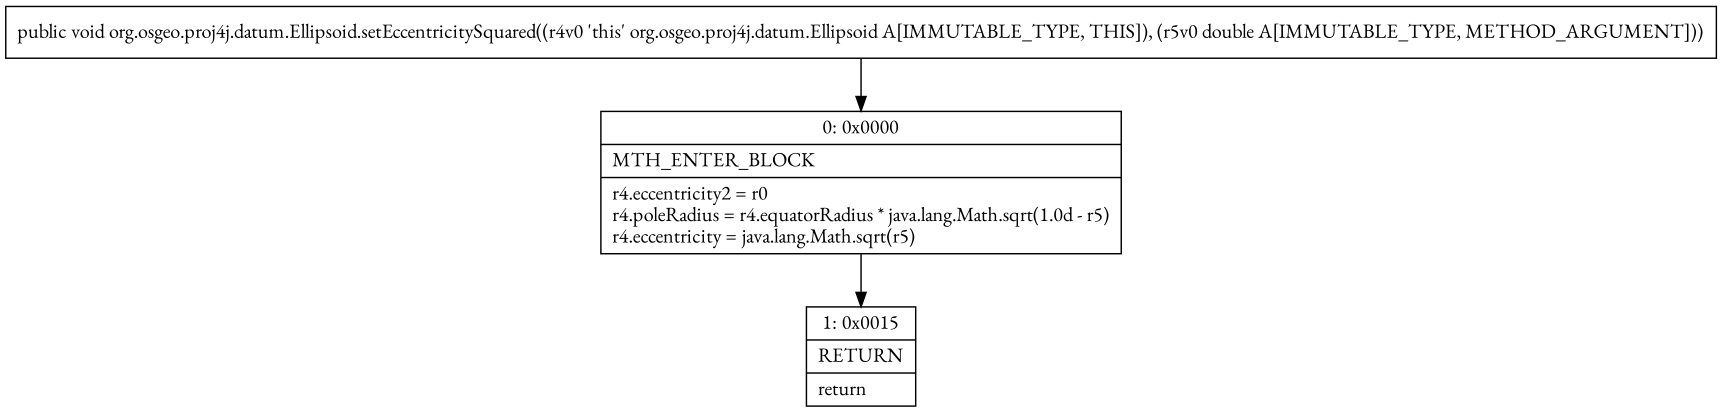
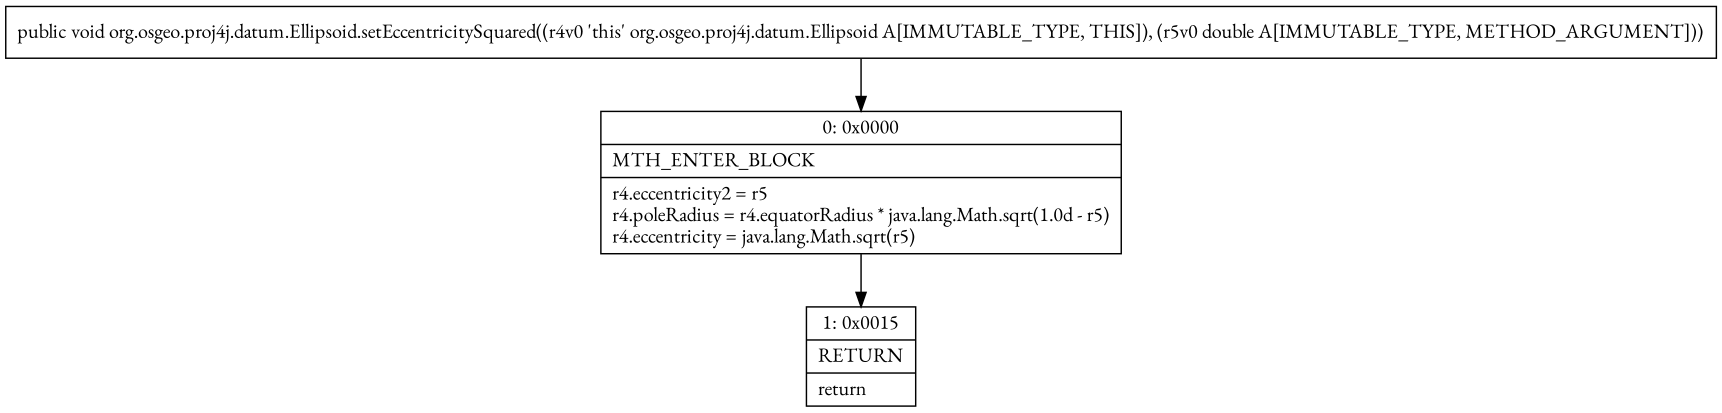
(691, 193) -> (691, 193)
